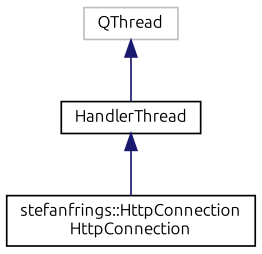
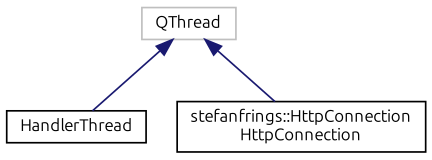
(131, 173) -> (246, 76)
